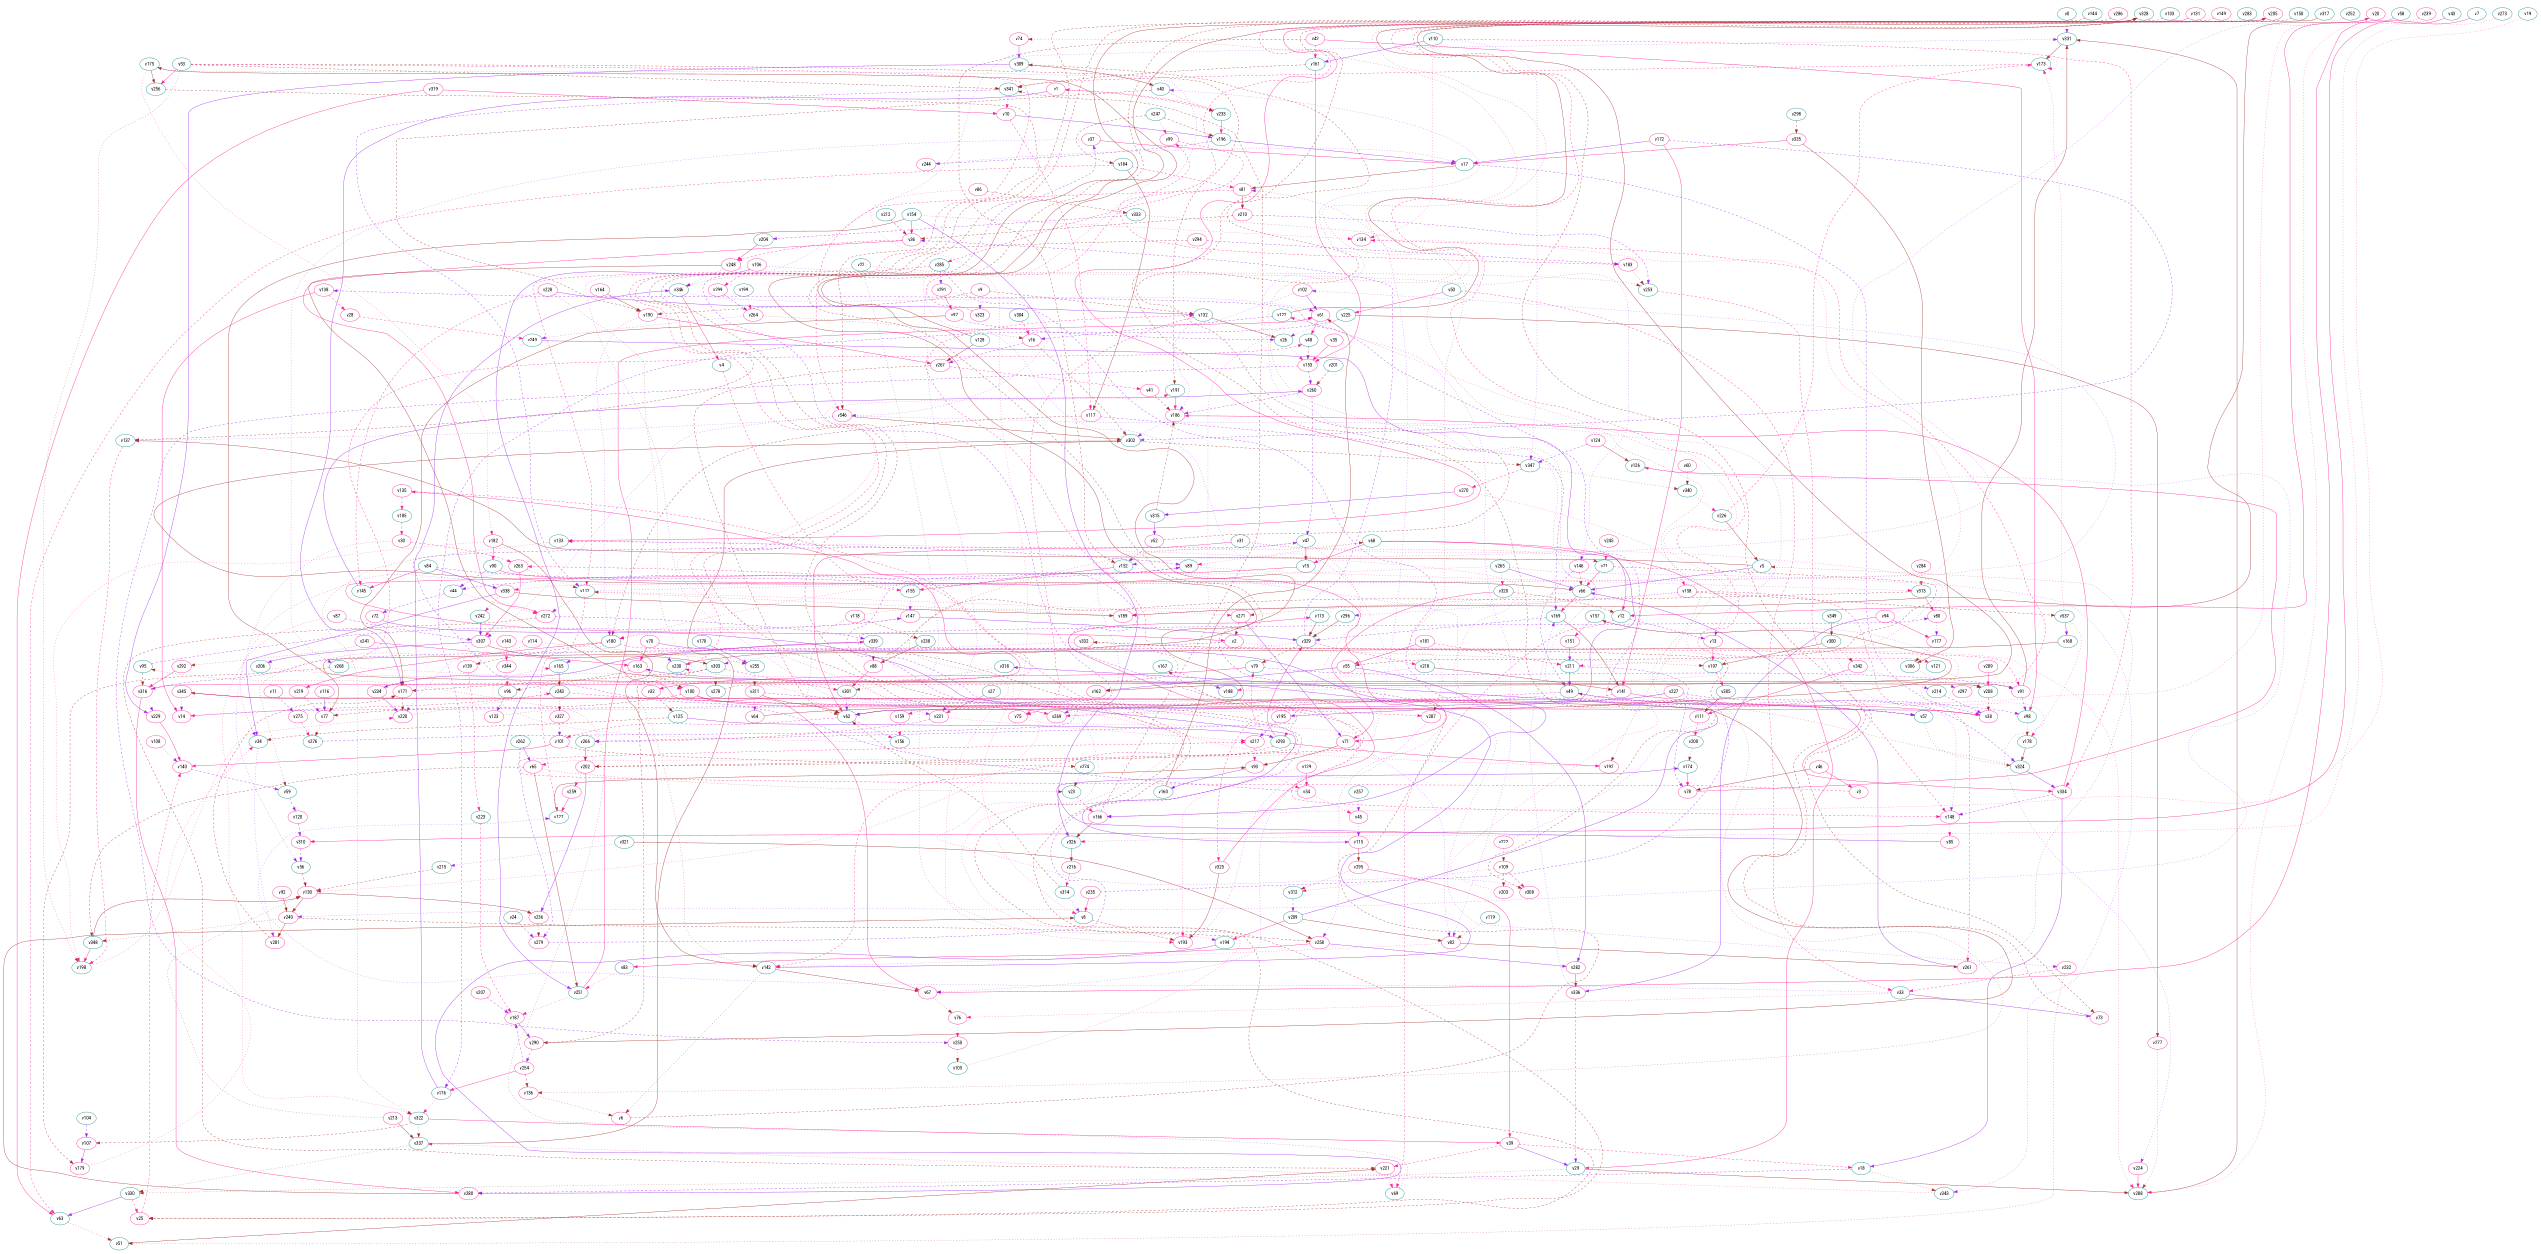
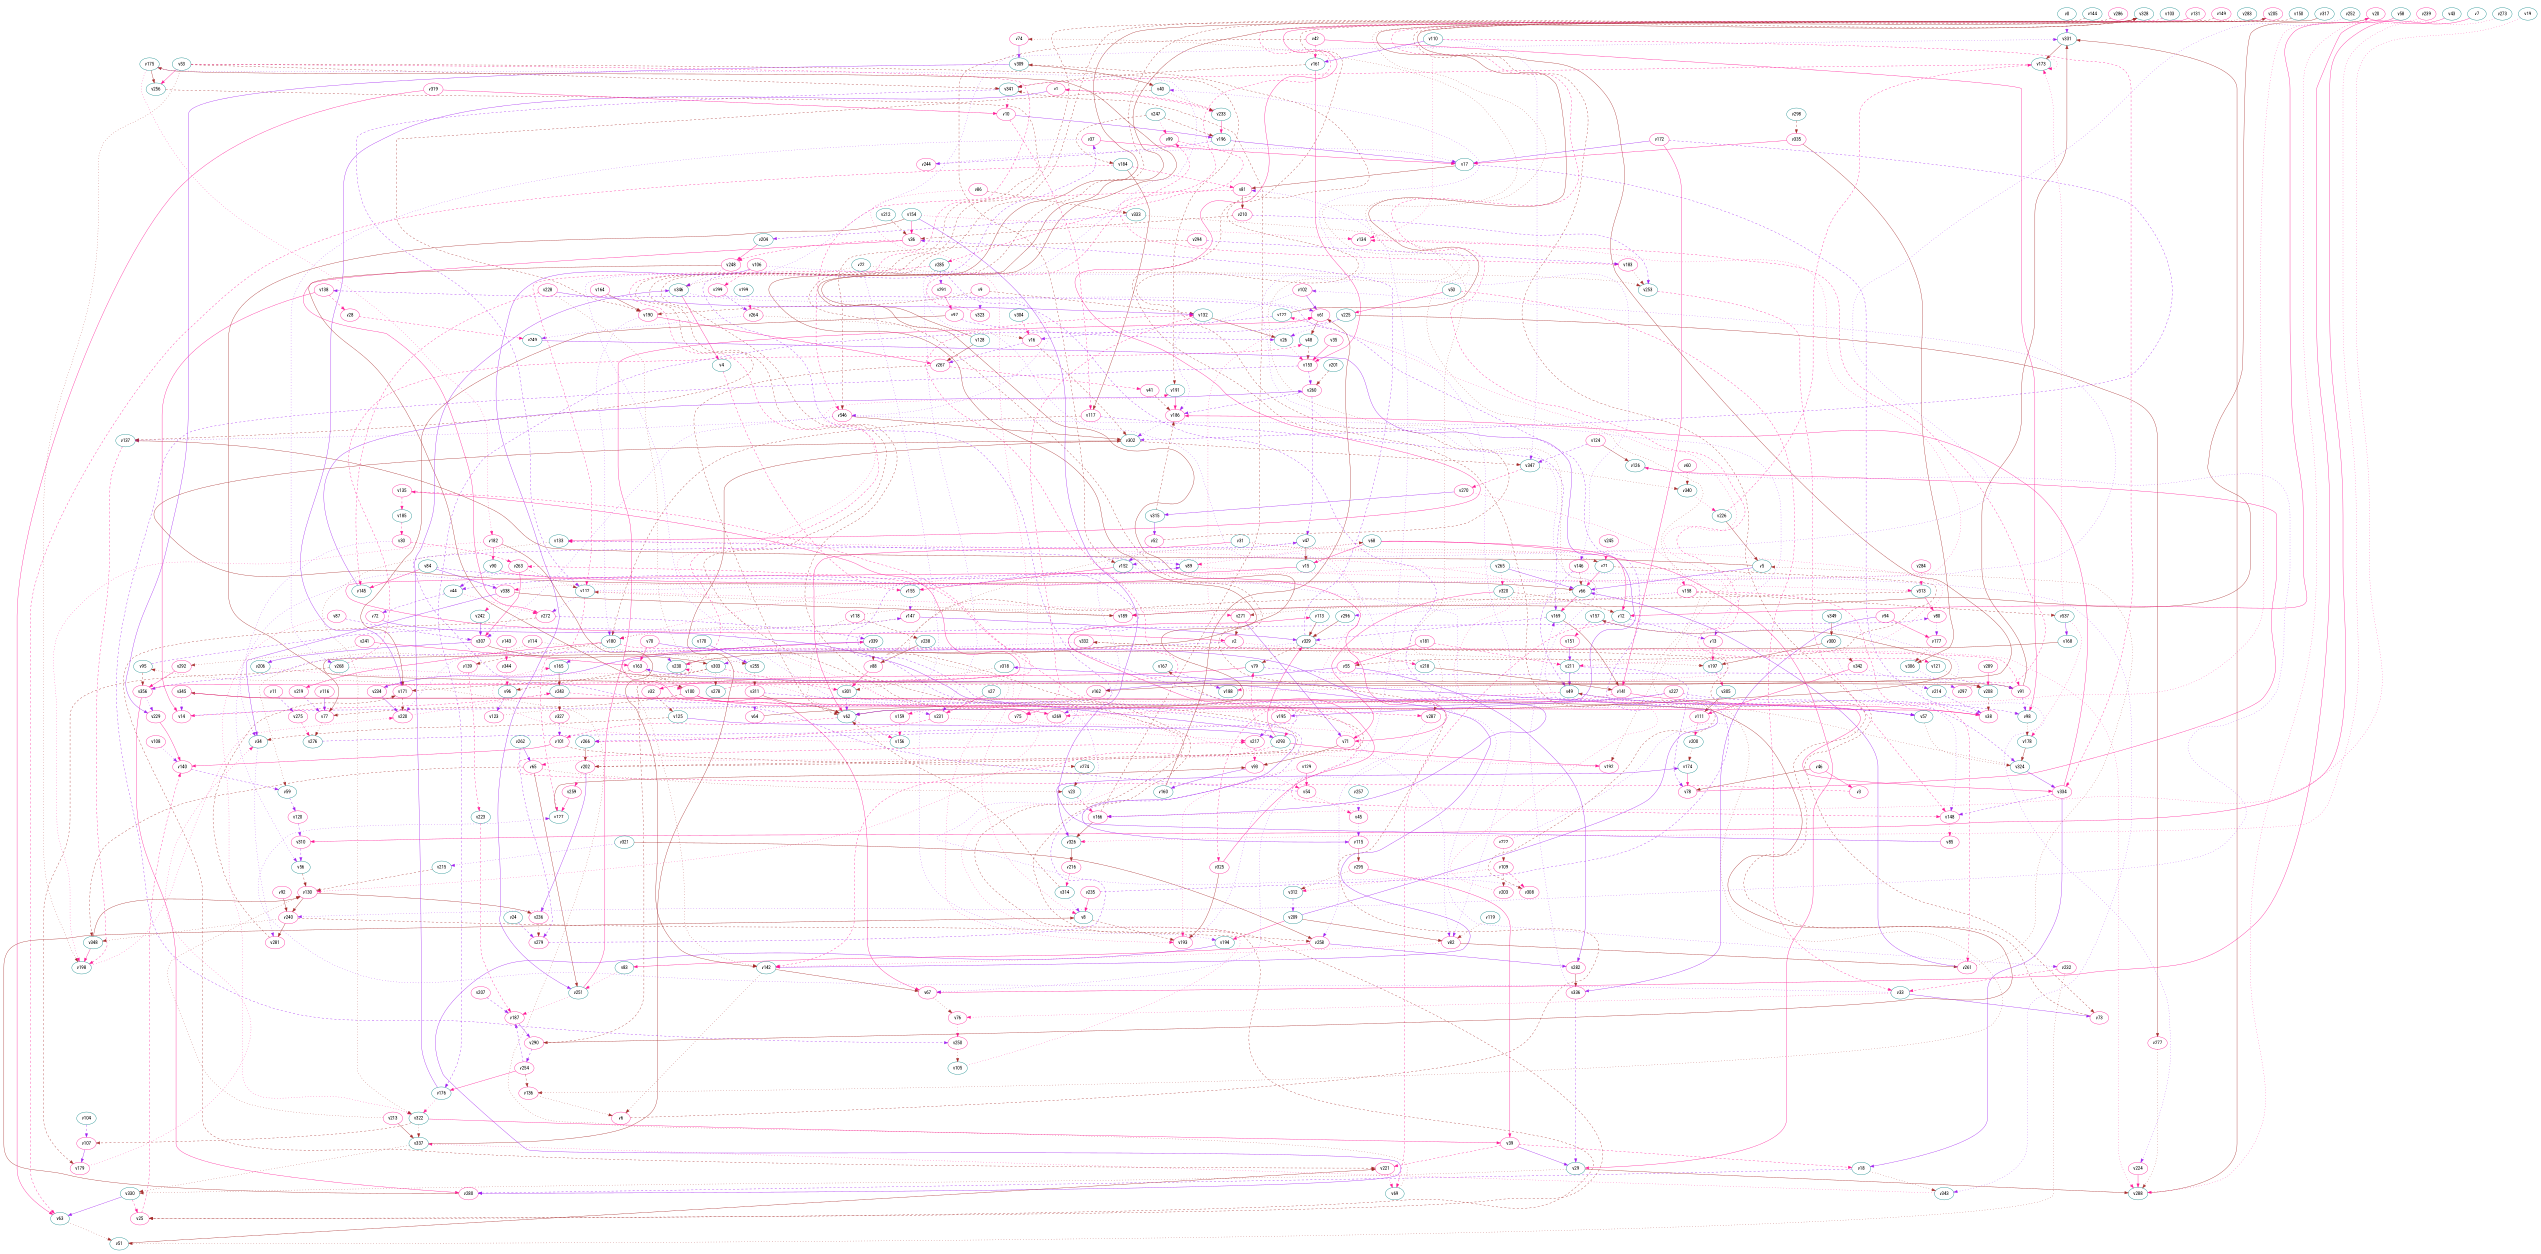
(1315, 326) -> (1315, 326)
(143, 692) -> (143, 692)
